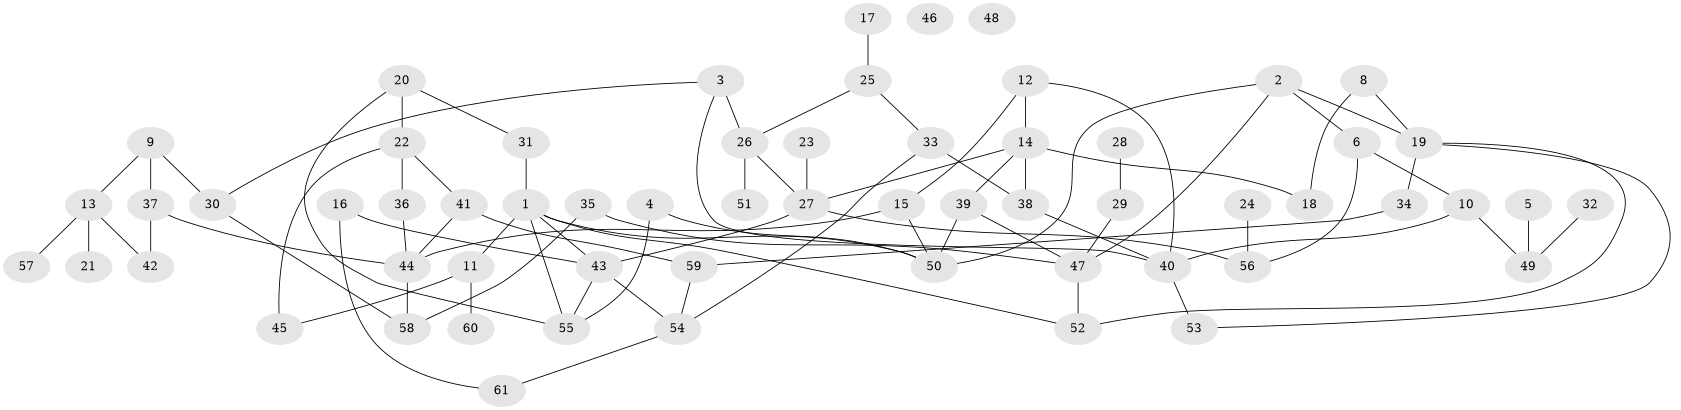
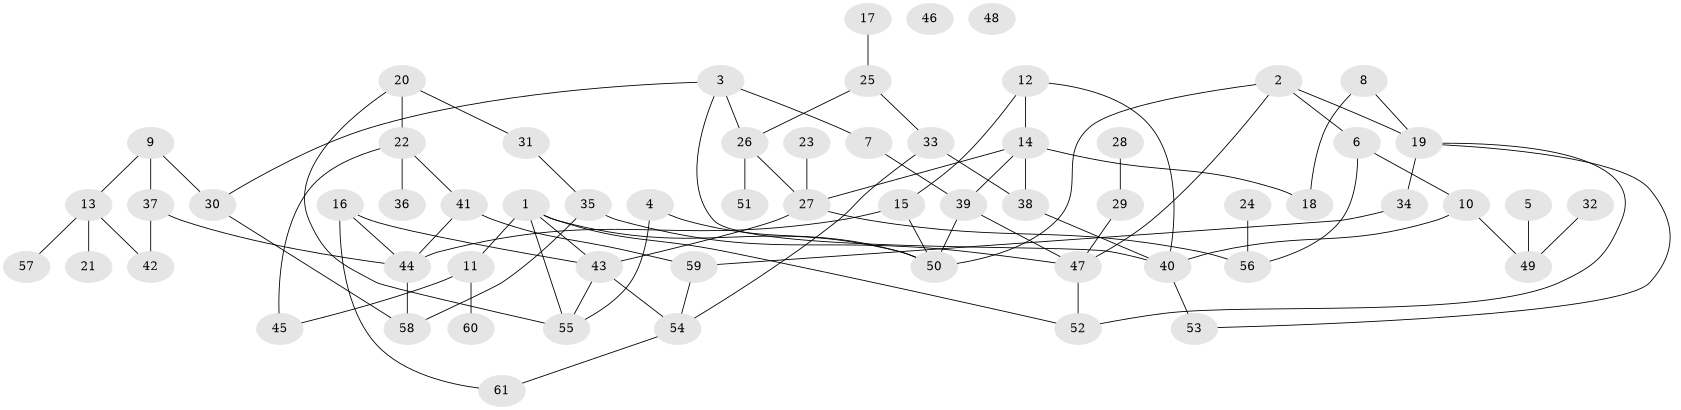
none -> (869, 143)
(526, 174) -> (557, 174)
(405, 236) -> (374, 236)
